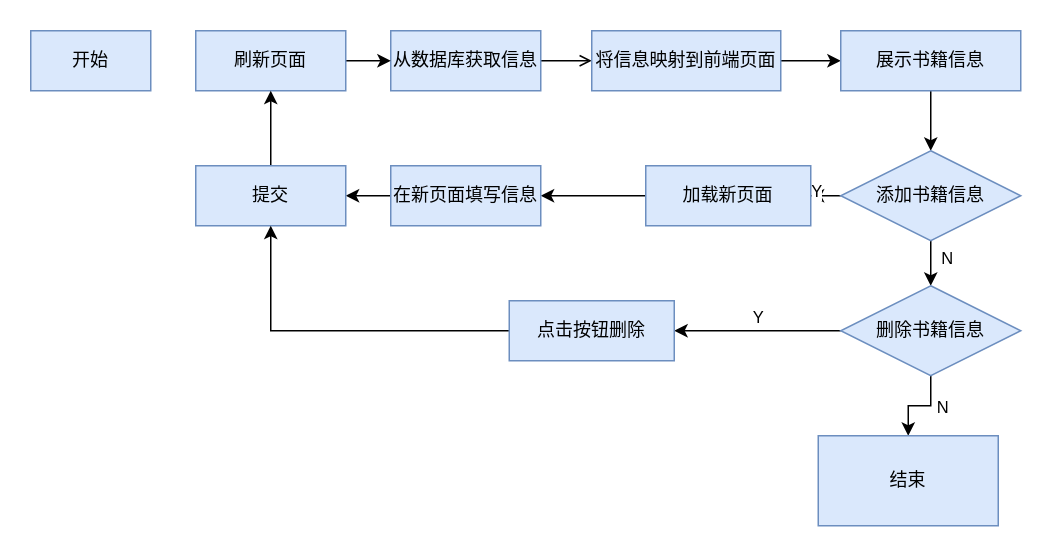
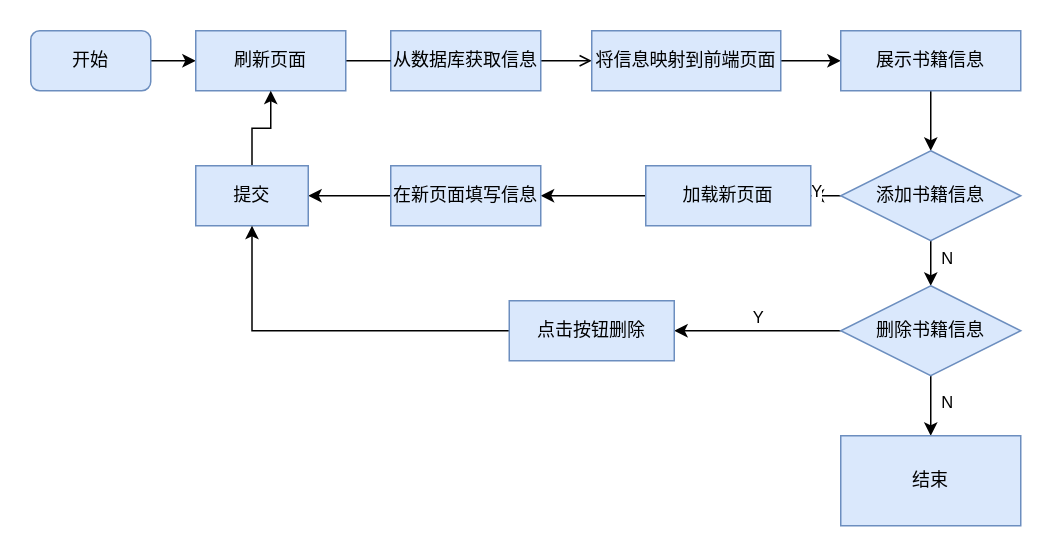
(91, 61) -> (91, 61)
none -> (179, 61)
(379, 61) -> (383, 61)
(271, 196) -> (252, 196)
(908, 481) -> (931, 481)
